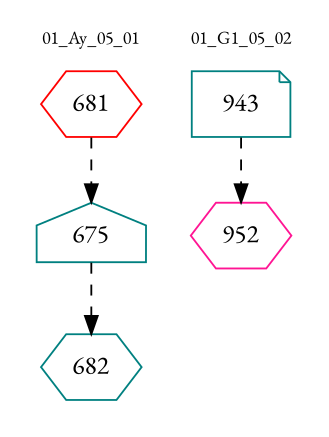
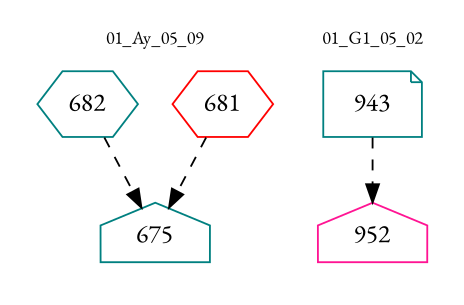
(91, 39) -> (155, 39)
(241, 236) -> (373, 236)
(91, 289) -> (119, 164)
